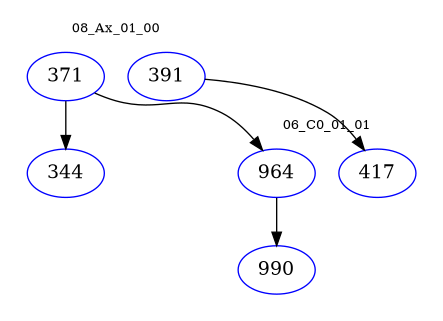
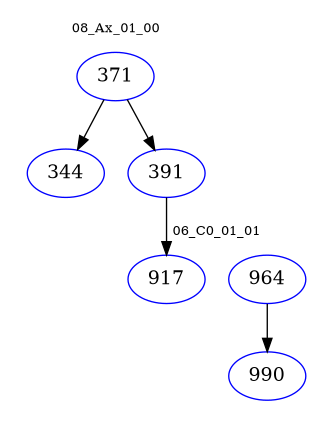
(179, 103) -> (138, 119)
(377, 173) -> (167, 279)
